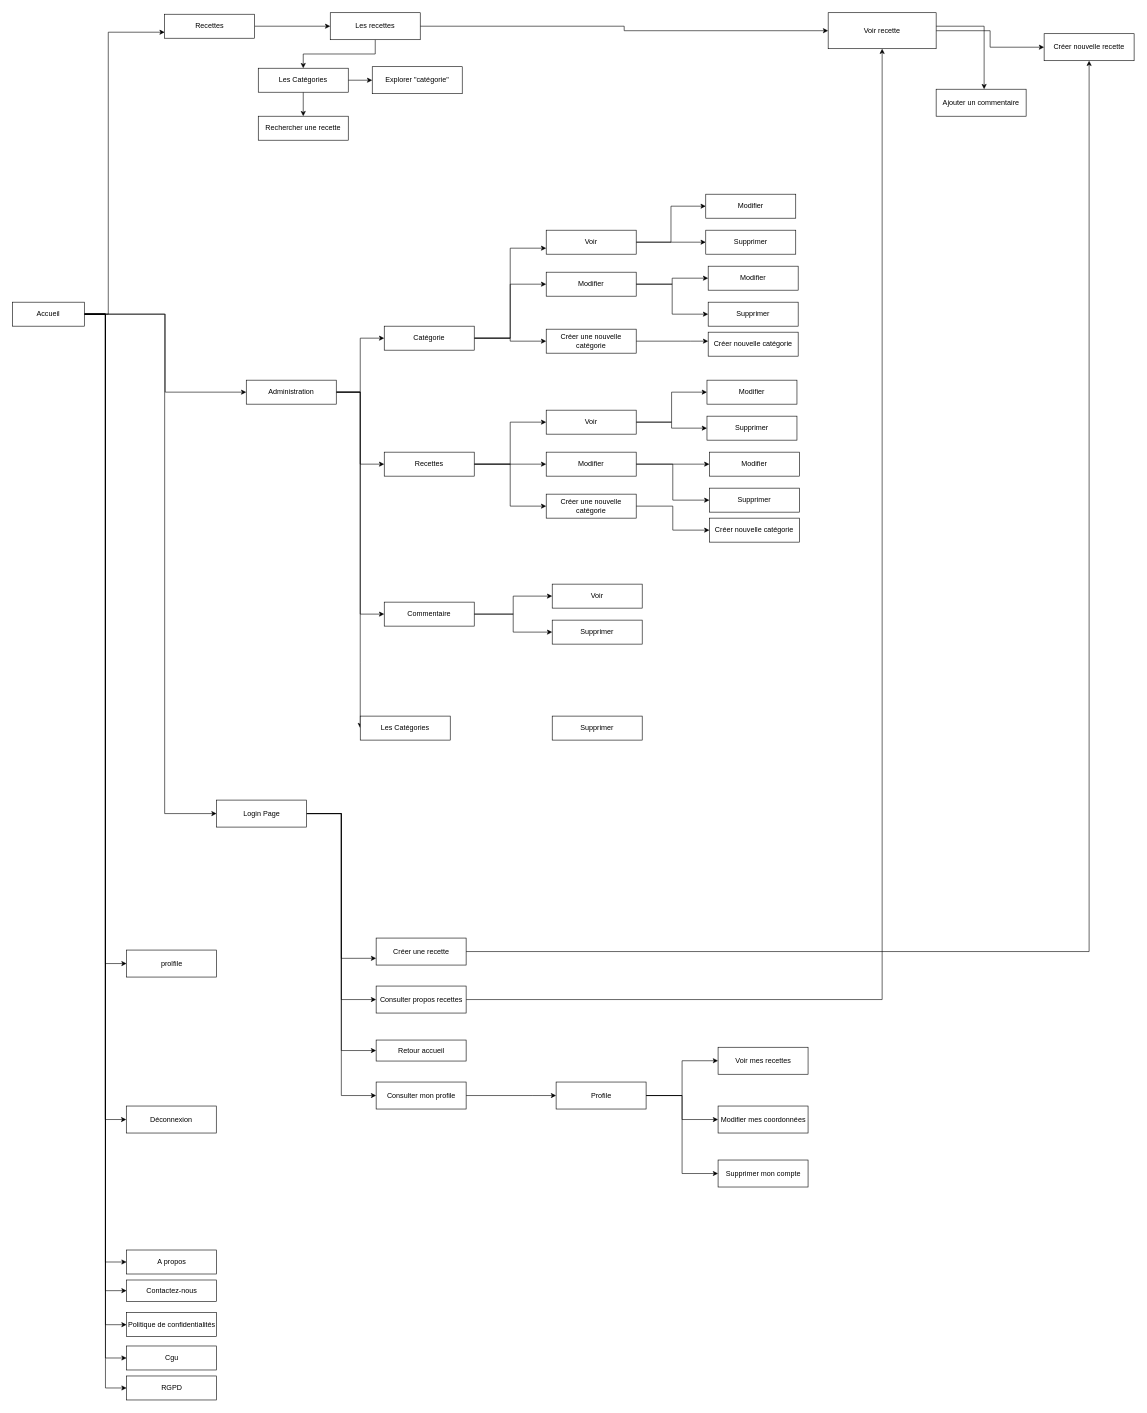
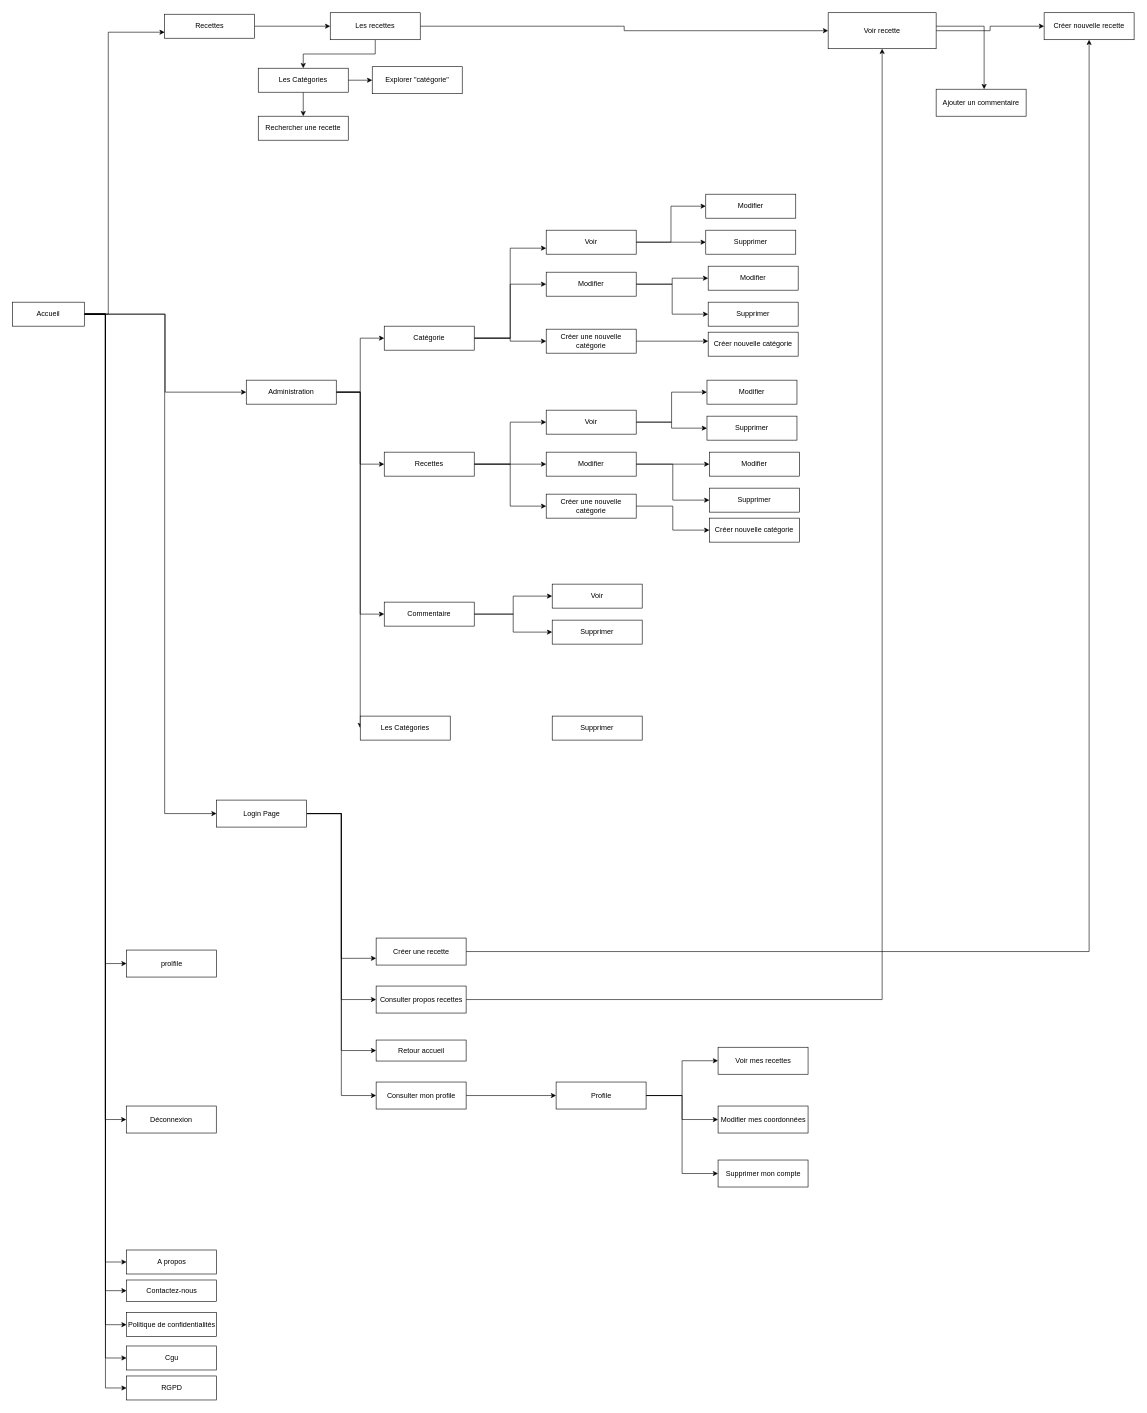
(1089, 47) -> (1089, 26)
